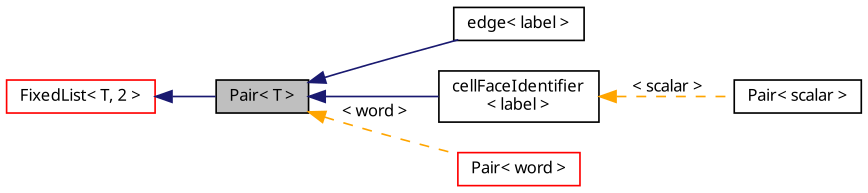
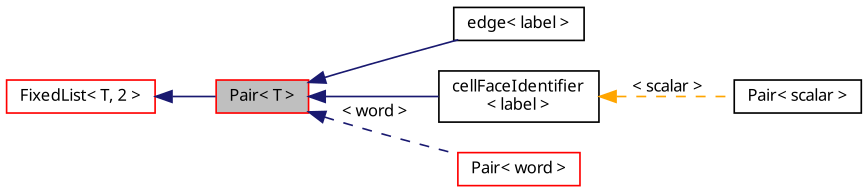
(262, 97) -> (262, 97)
(391, 136) -> (391, 136)
